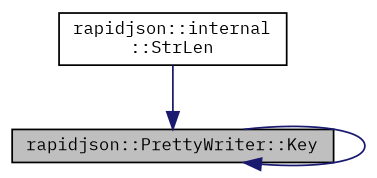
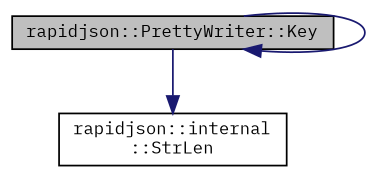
(173, 88) -> (173, 72)
